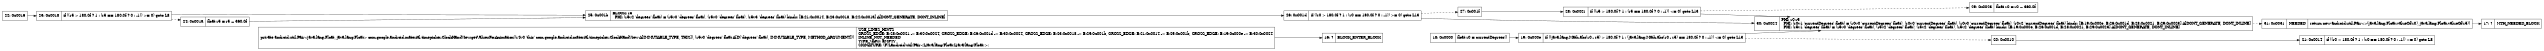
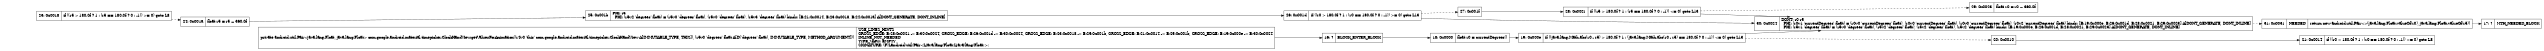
(623, 14) -> (620, 14)
(377, 15) -> none
(15, 16) -> none
(1791, 20) -> (1793, 20)
none -> (1405, 38)
